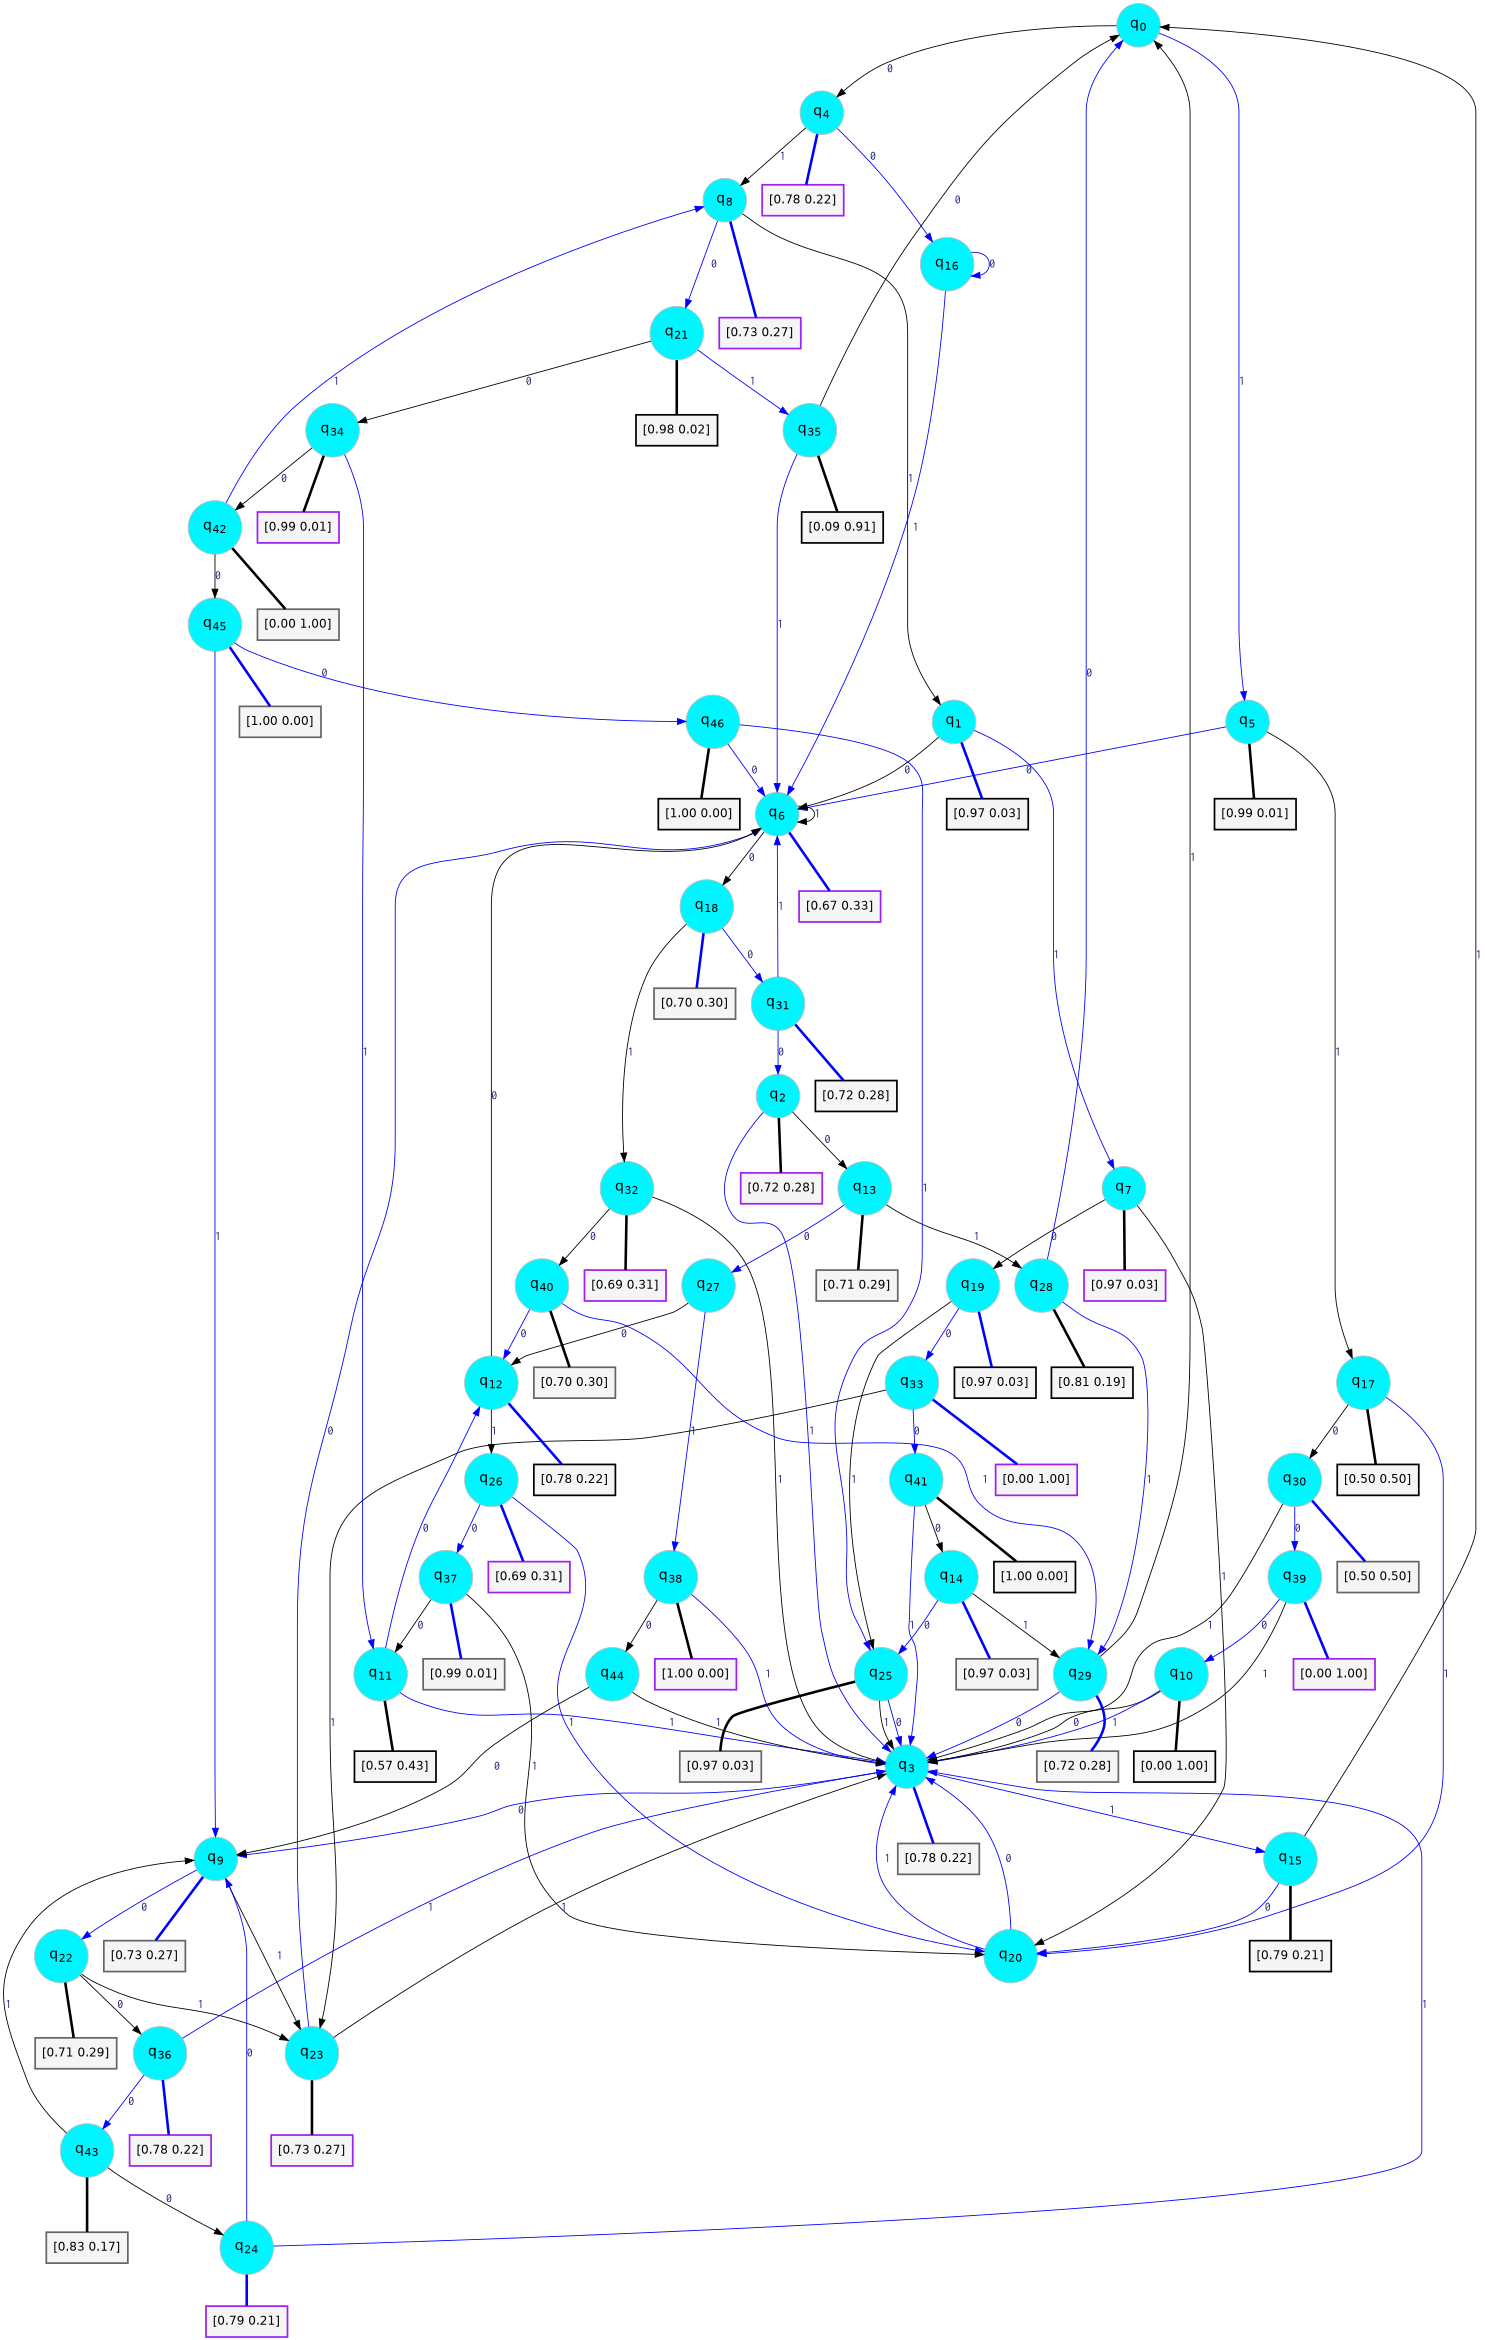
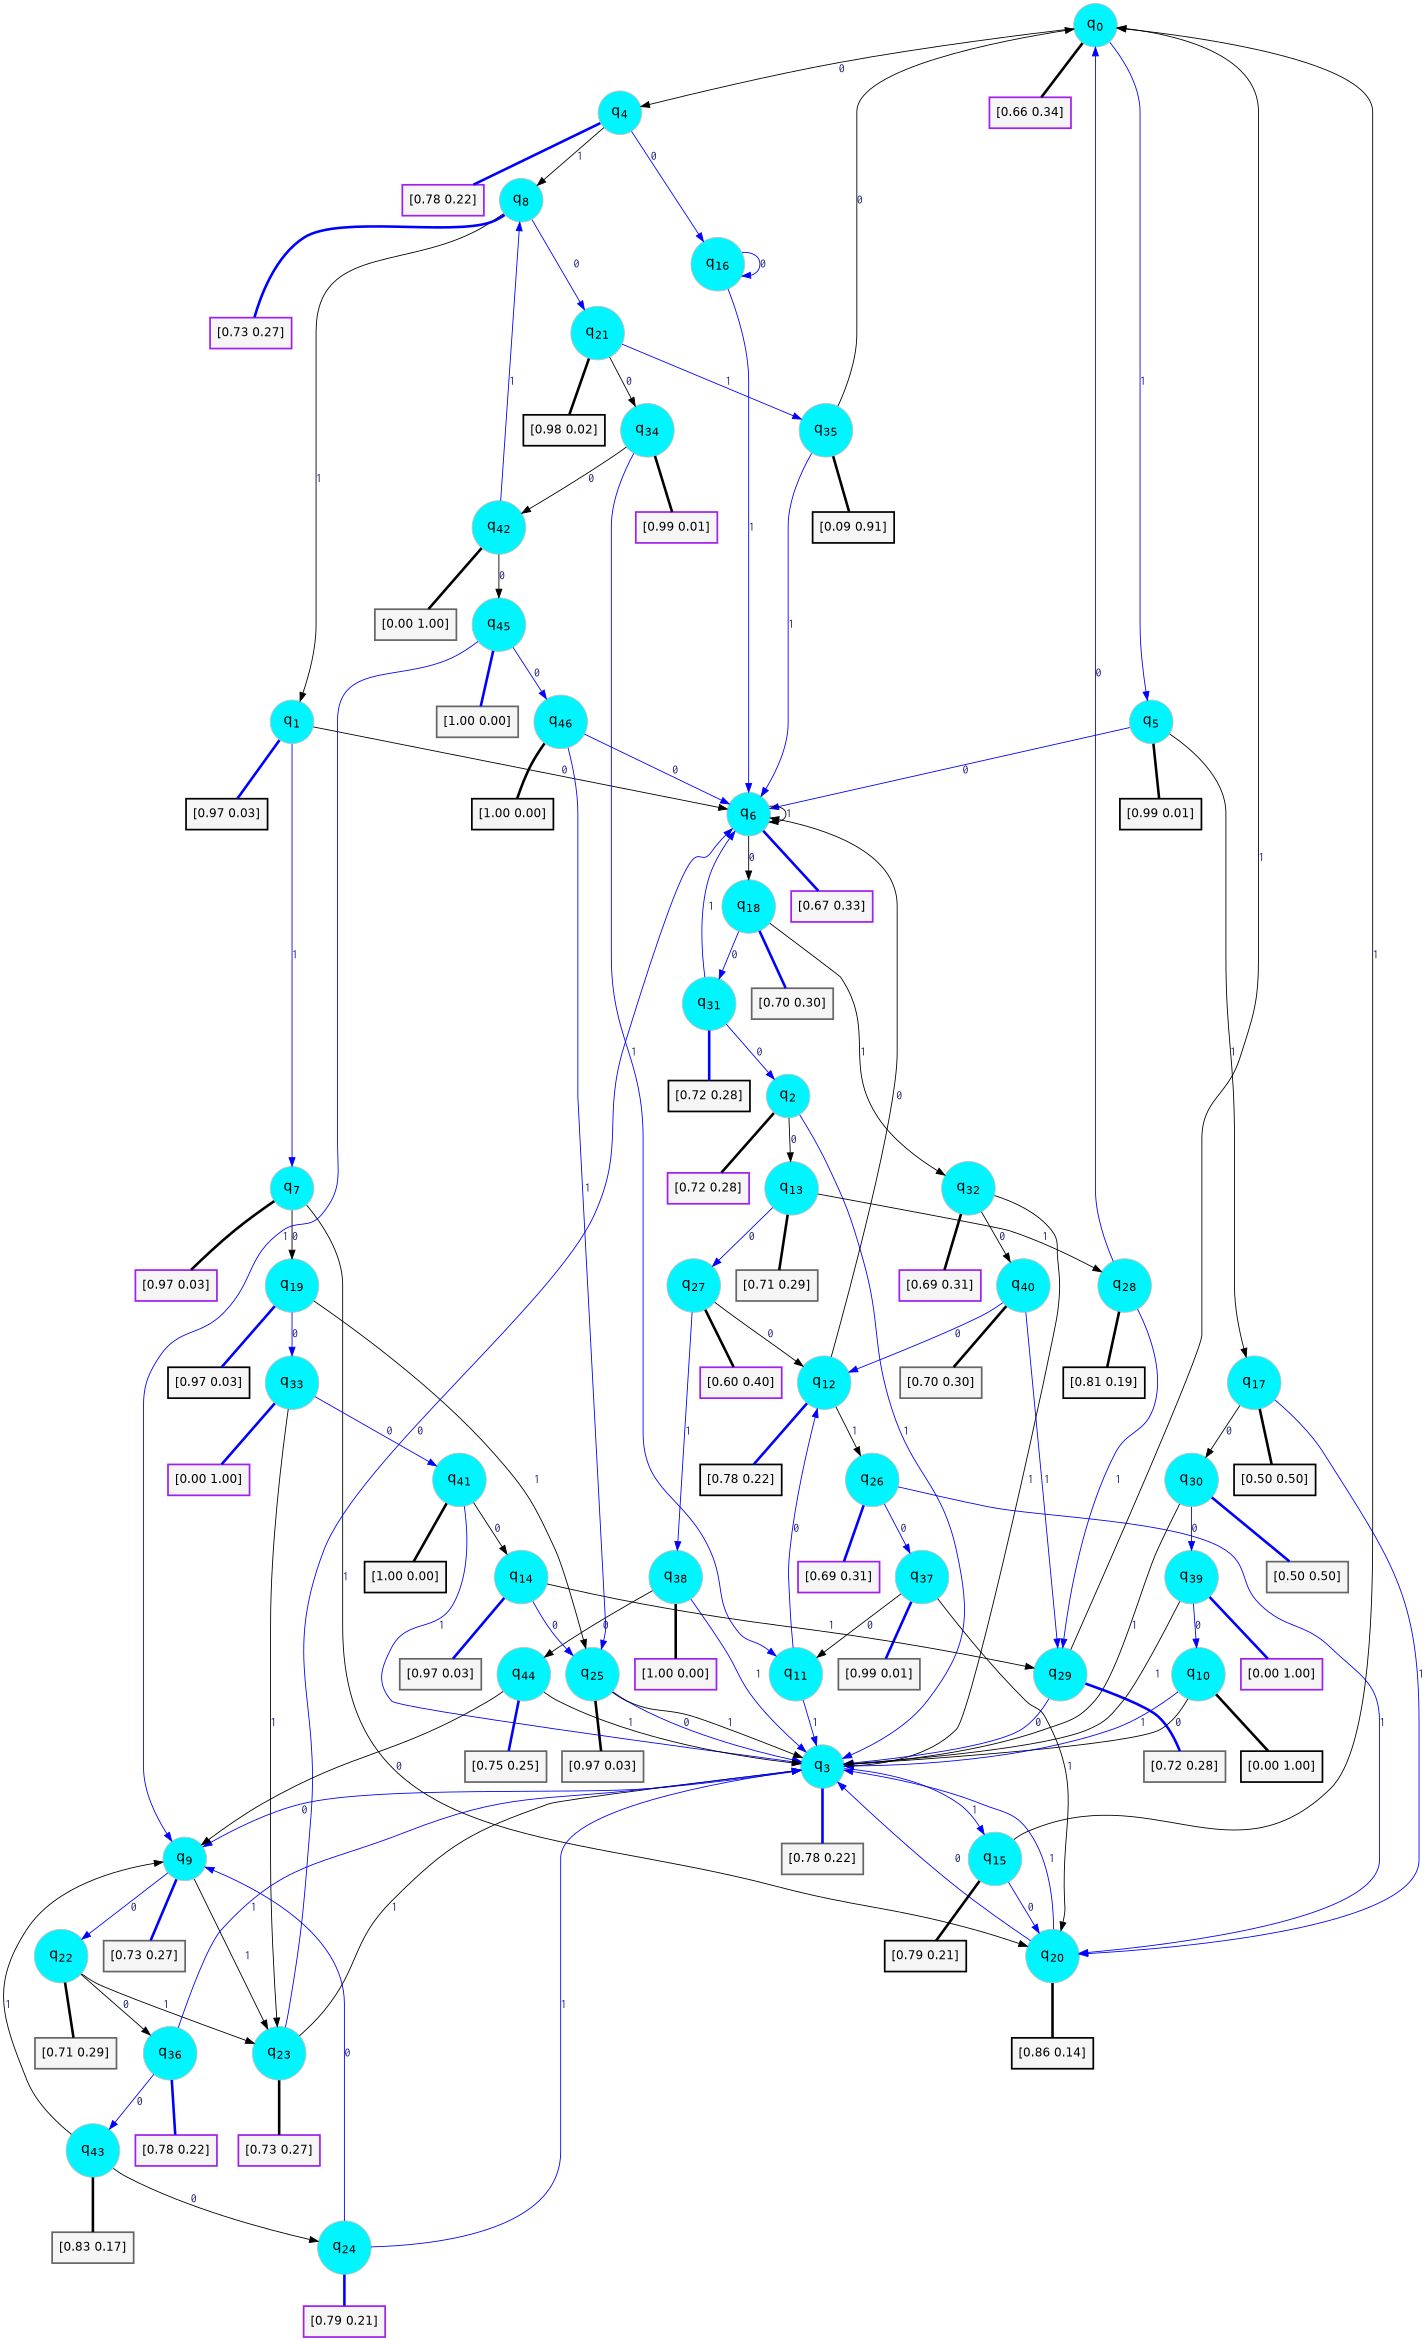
none -> (1030, 113)
none -> (741, 1383)
(395, 1767) -> none
none -> (506, 1767)
none -> (1052, 2053)
